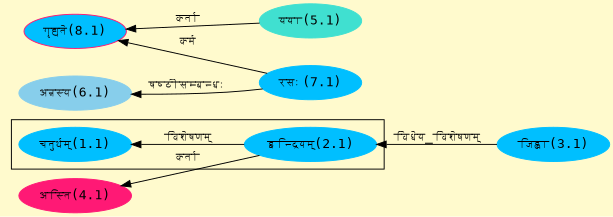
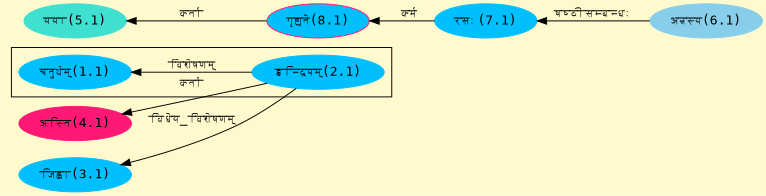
(198, 26) -> (202, 21)
(202, 93) -> (598, 21)
(442, 144) -> (217, 134)
